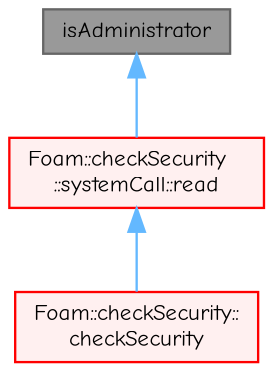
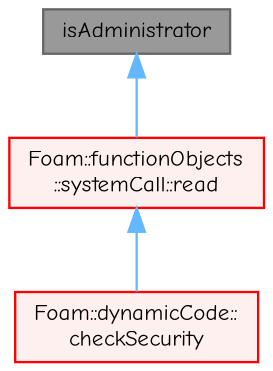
(137, 173) -> (137, 173)
(137, 327) -> (137, 327)
